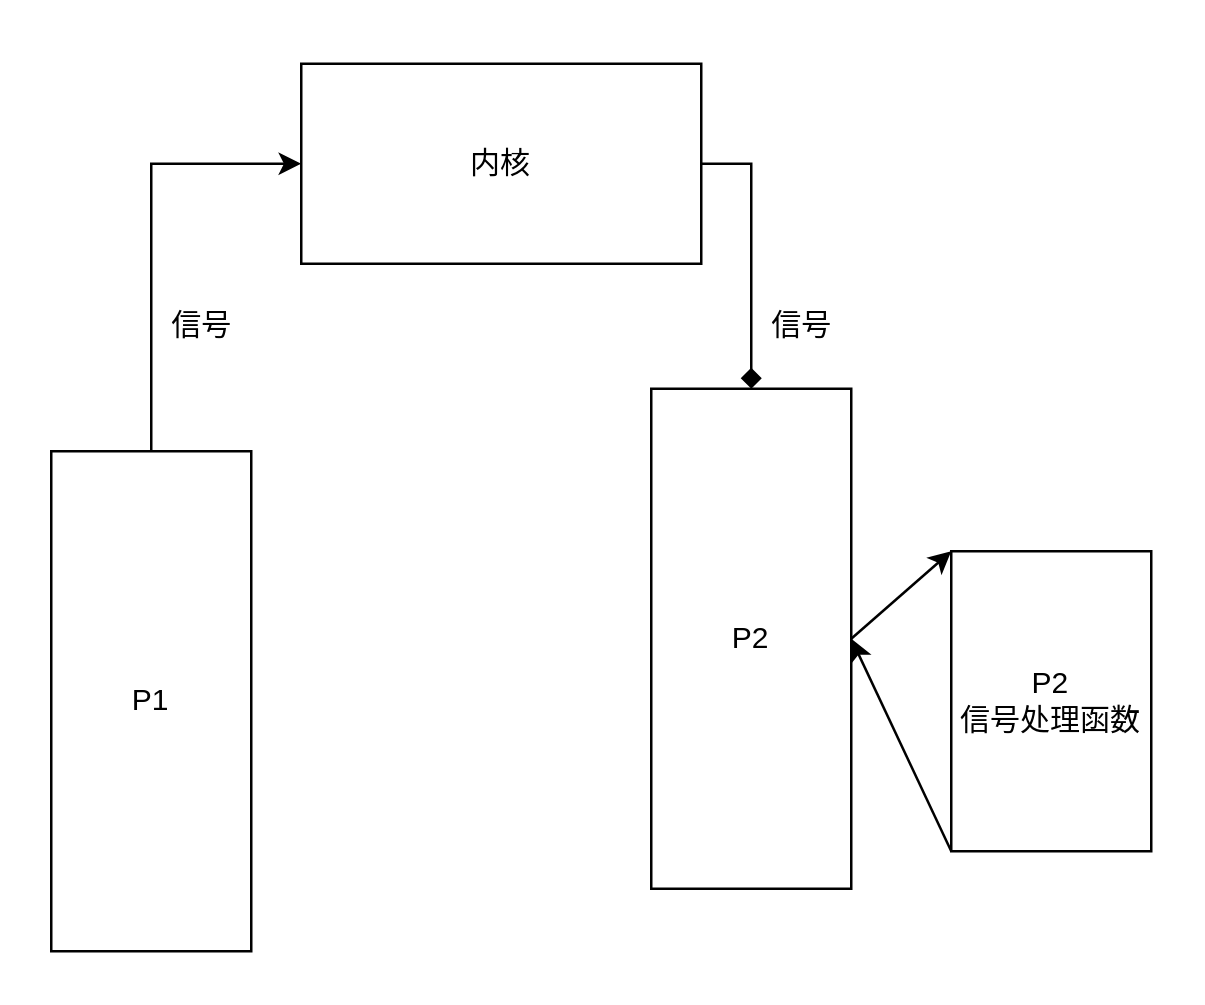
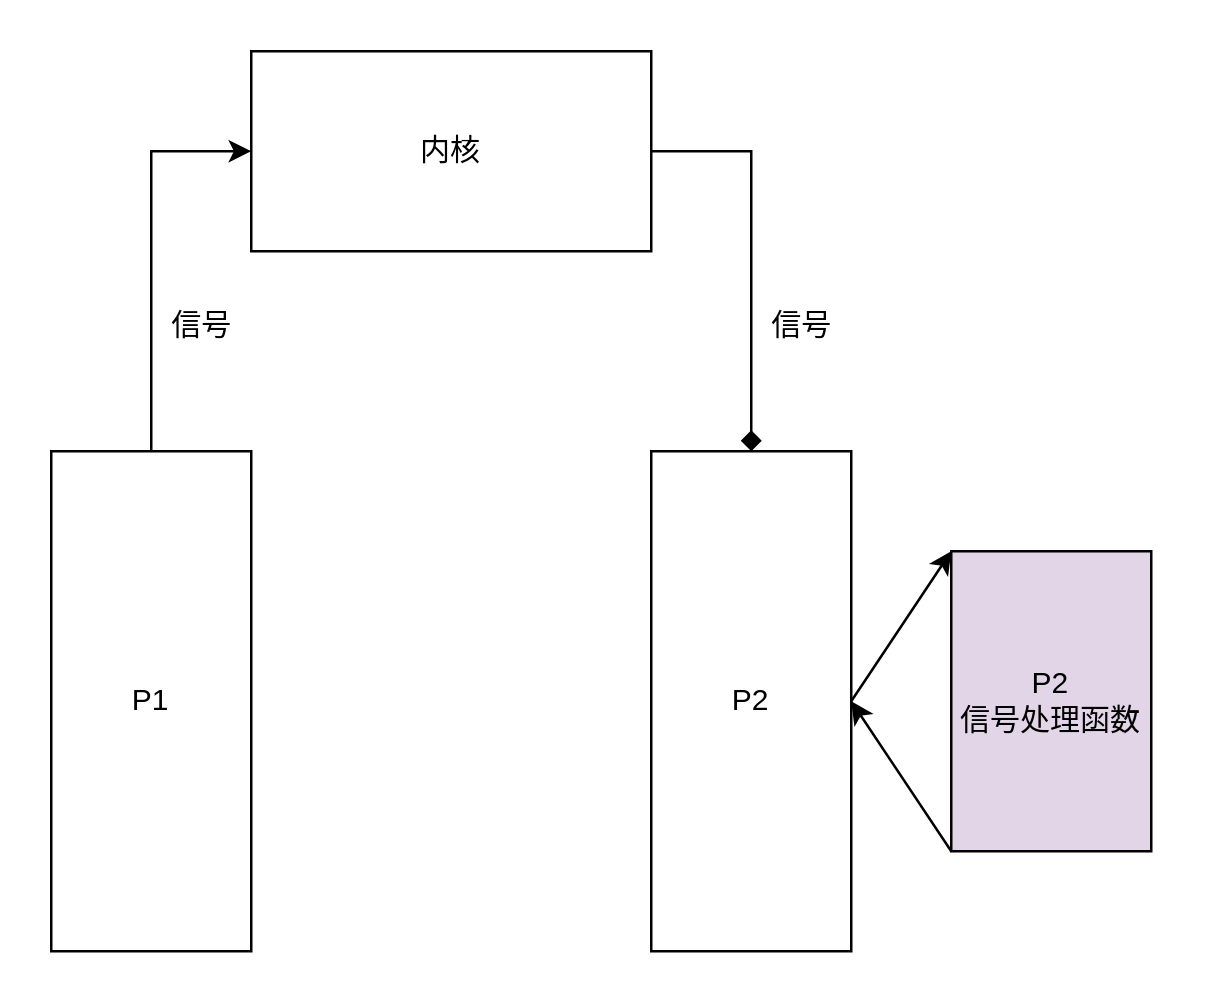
(501, 164) -> (451, 151)
(751, 639) -> (751, 701)
(1051, 701) -> (1051, 701)
